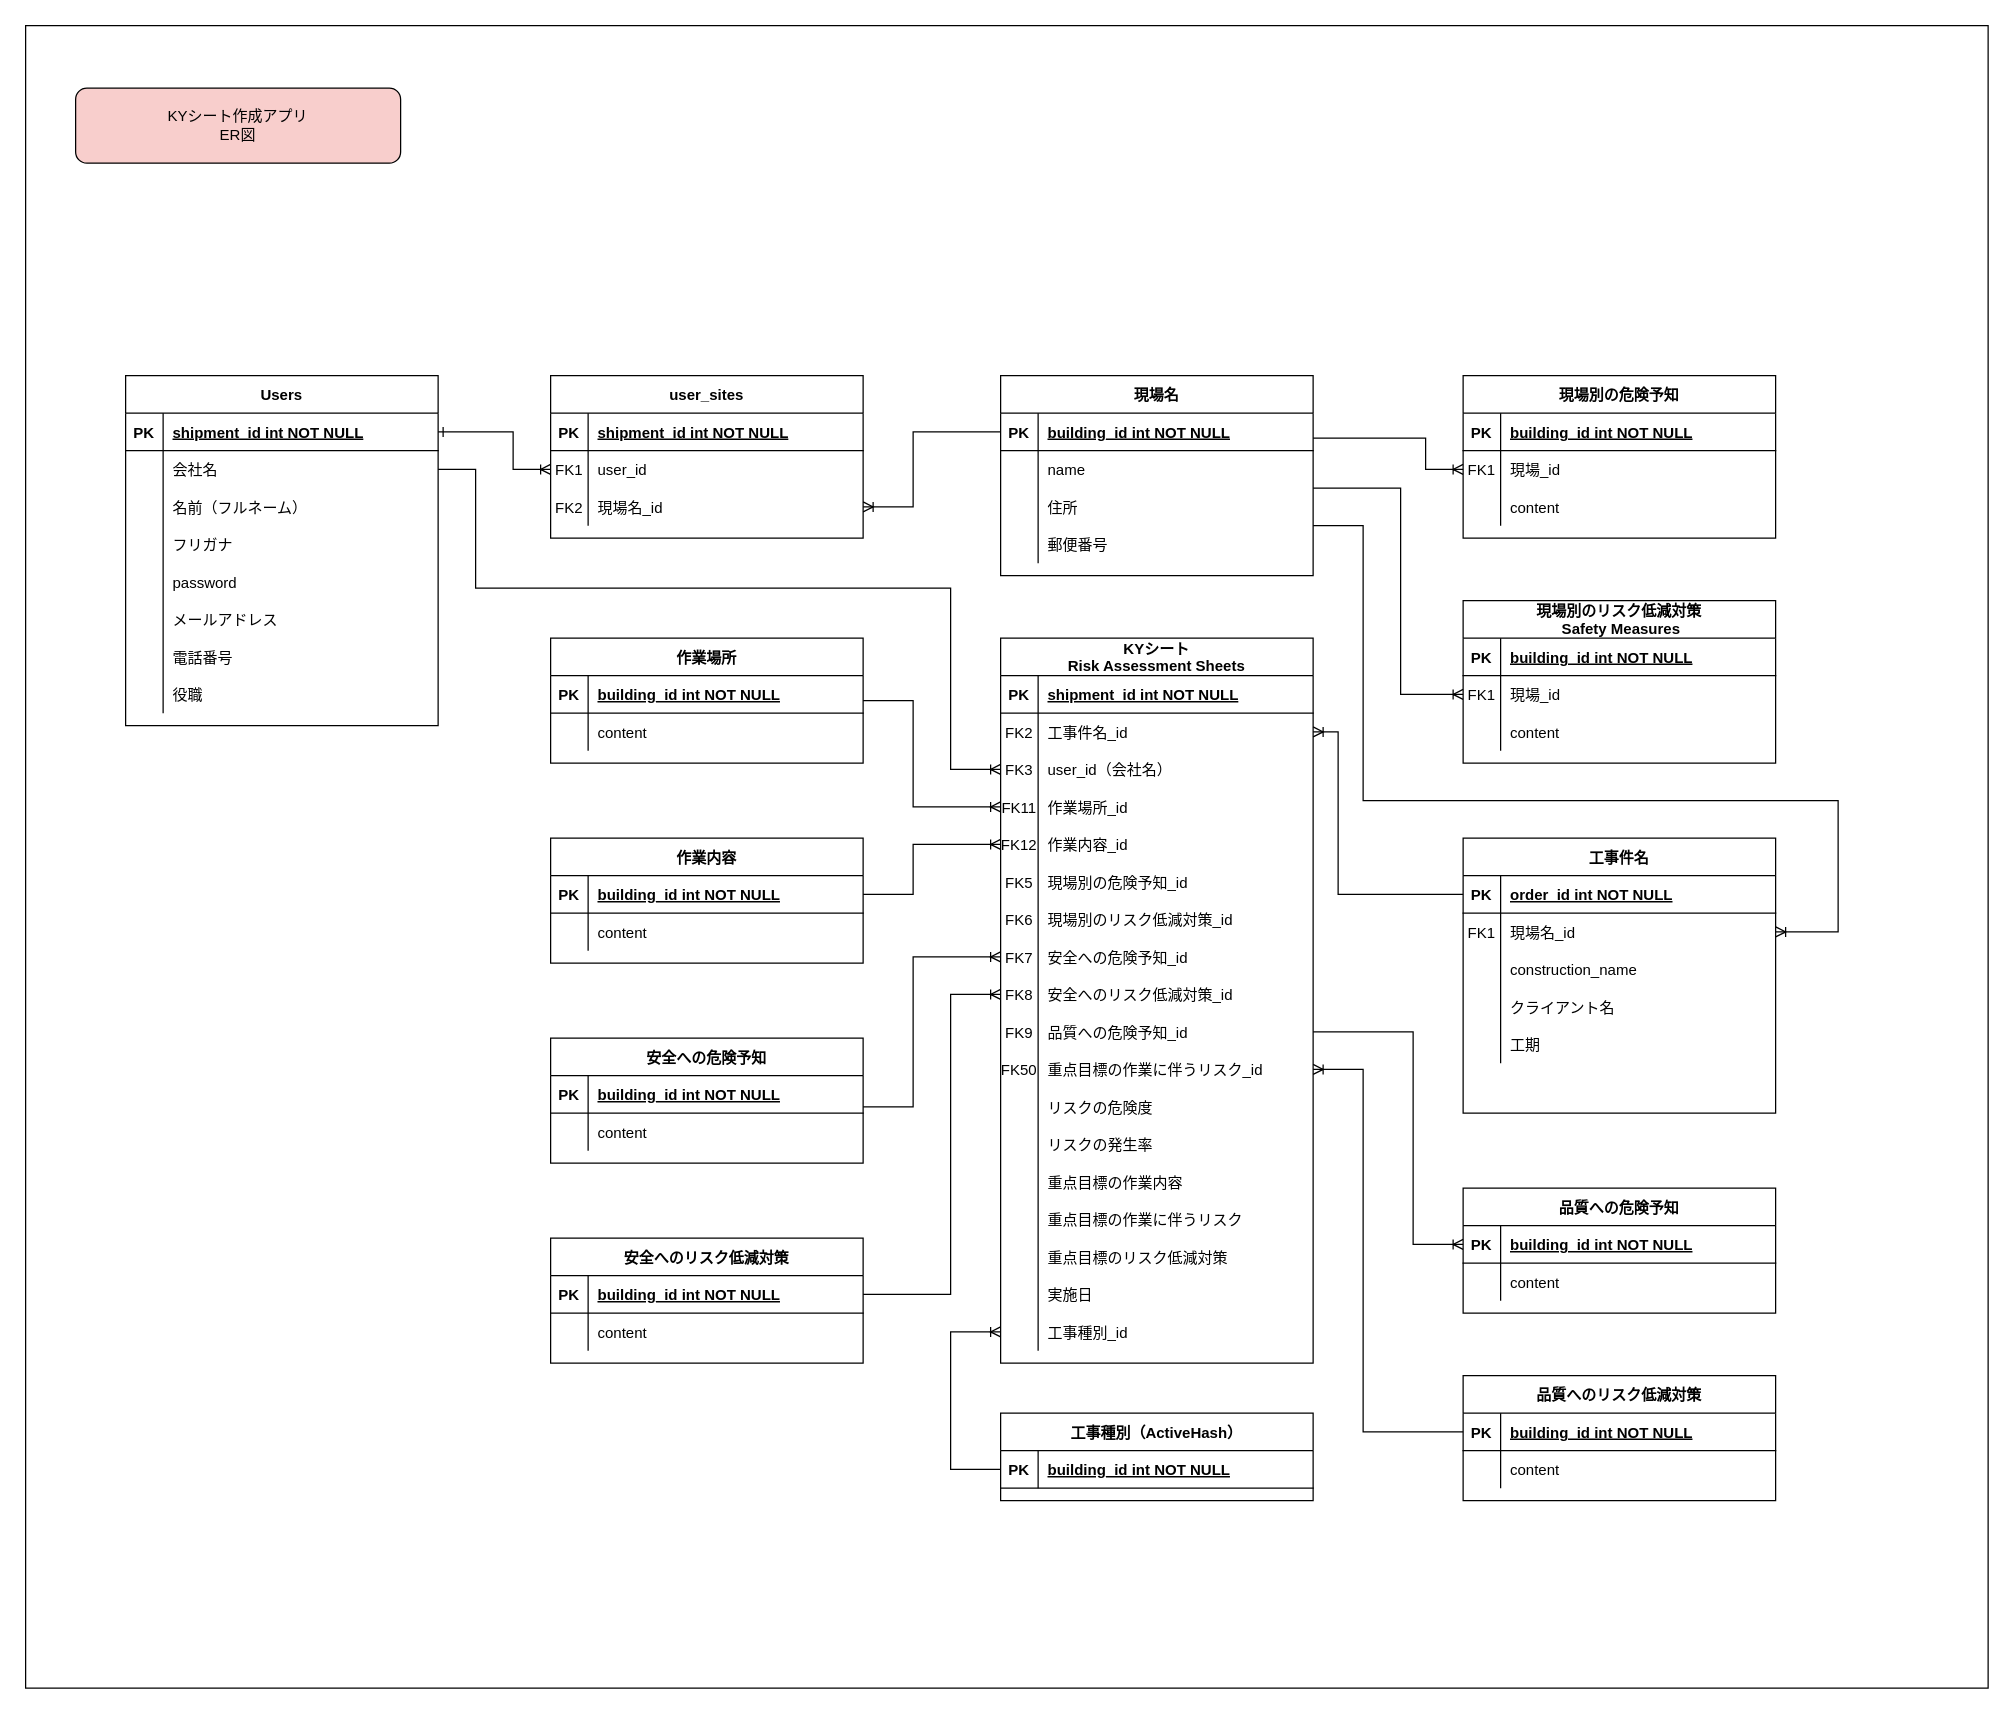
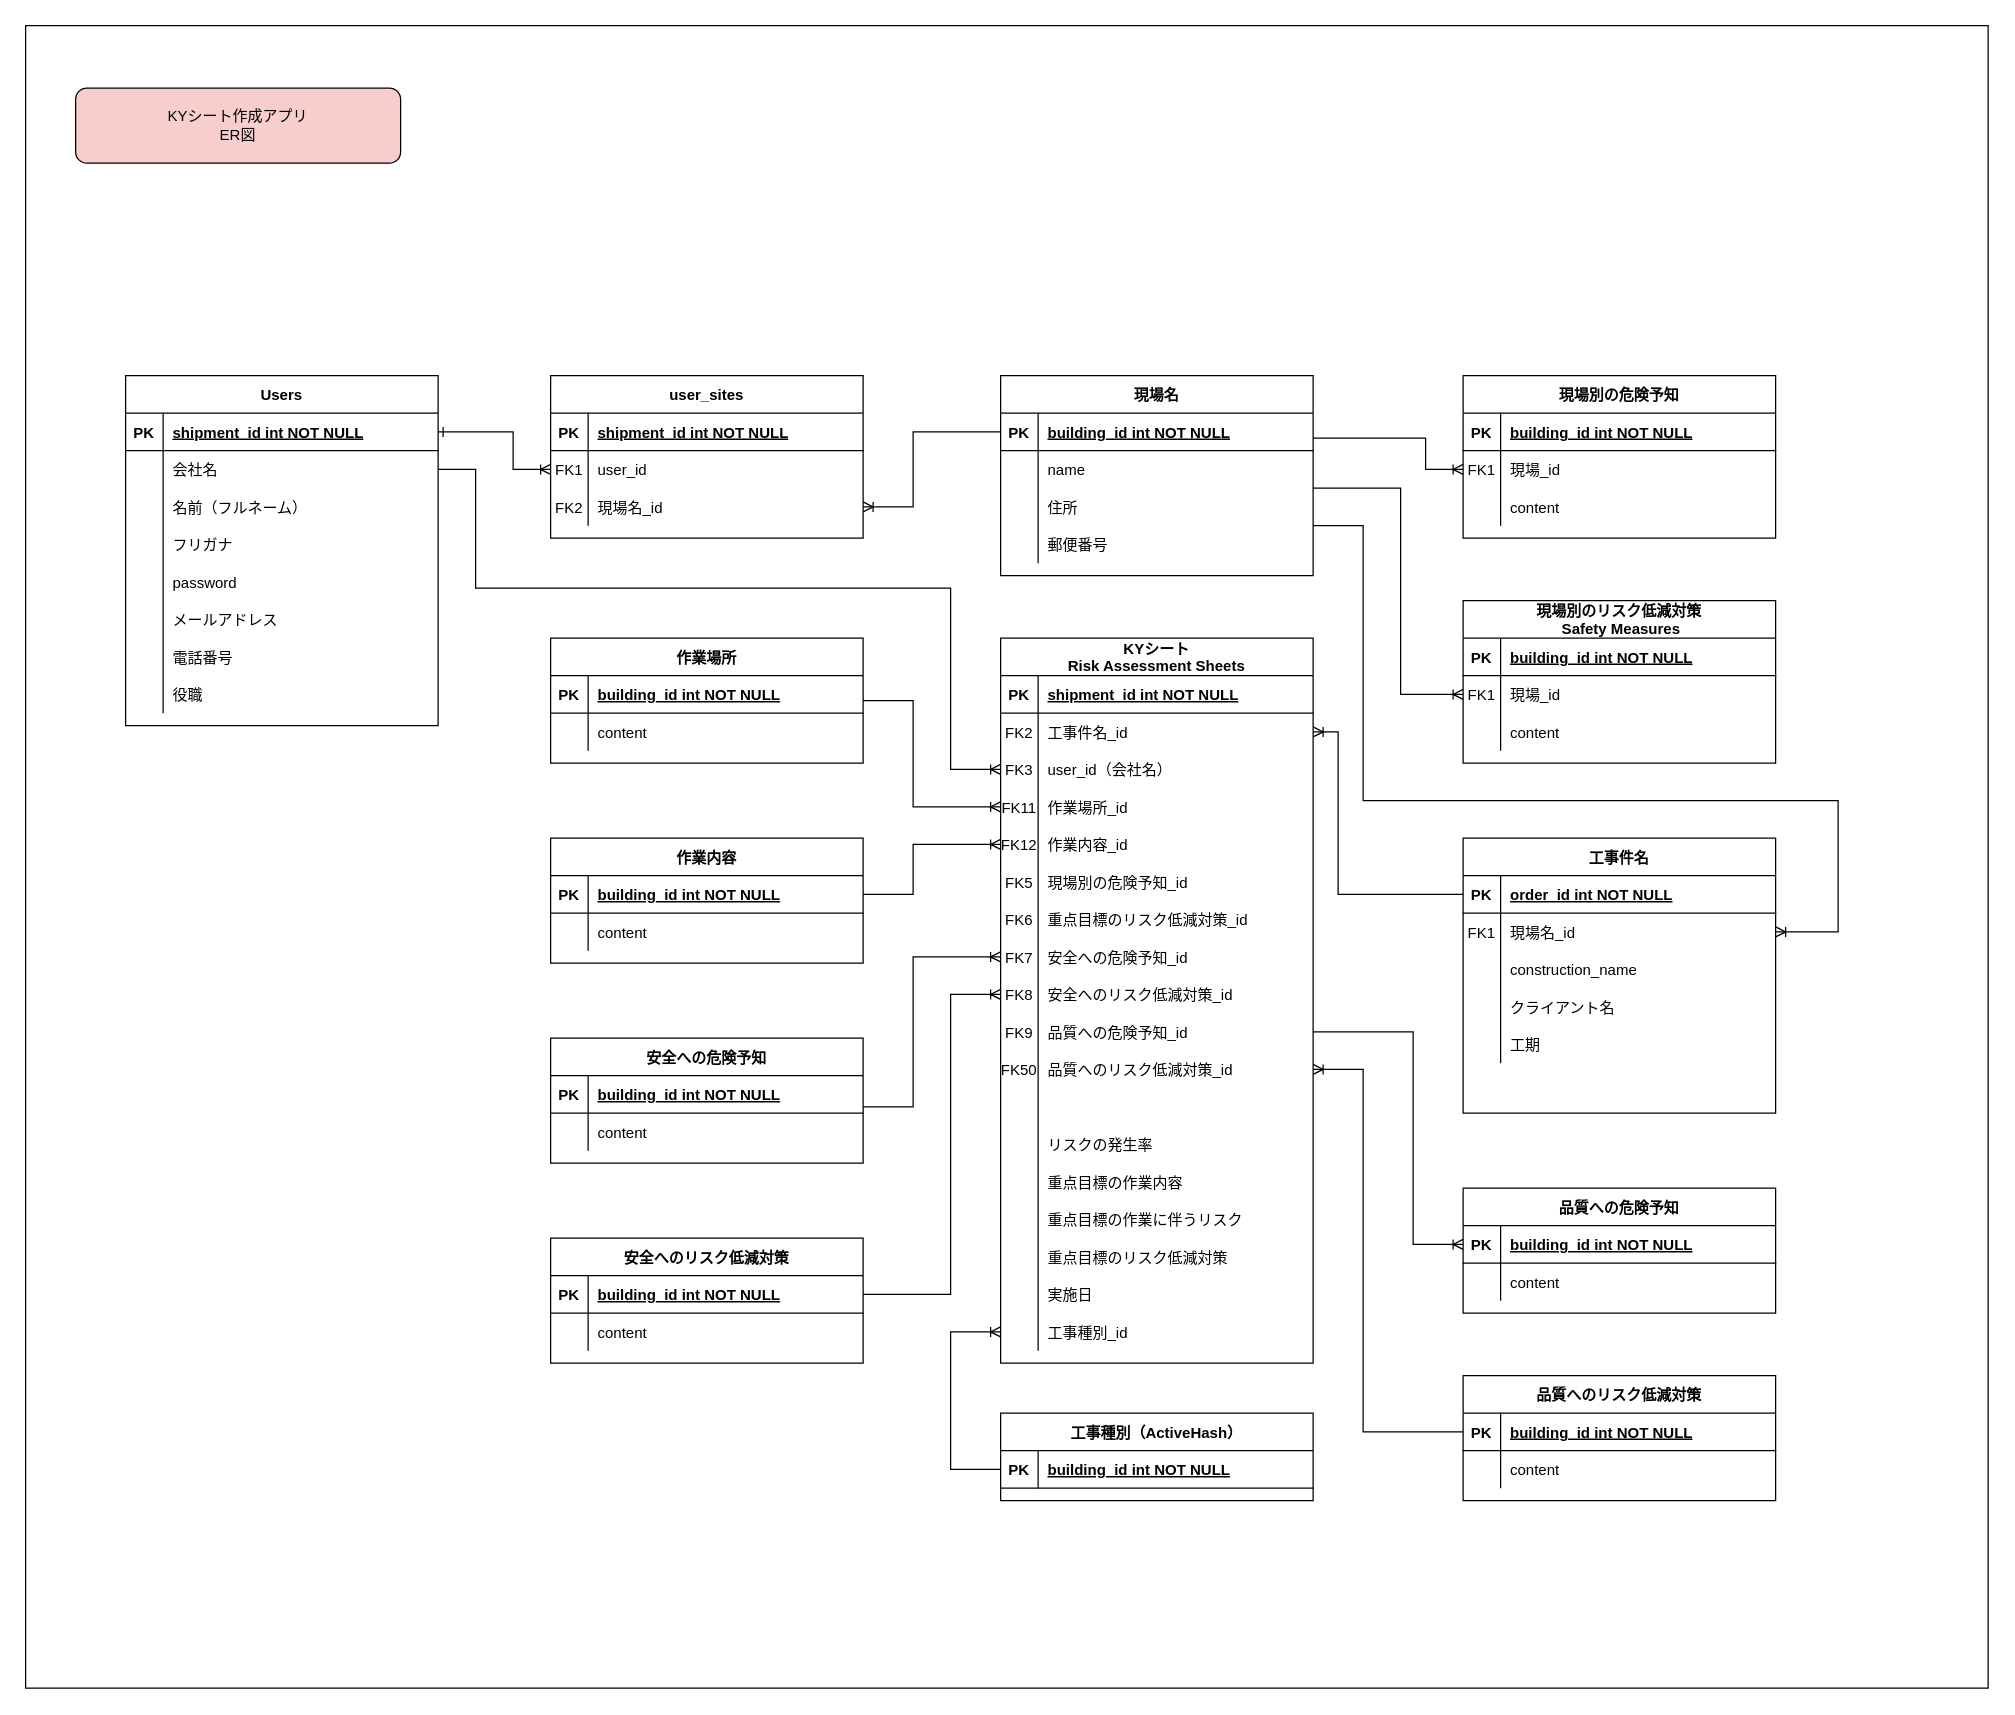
(1141, 920) -> (1148, 920)
(1156, 1070) -> (1141, 1070)
(1176, 1107) -> none
